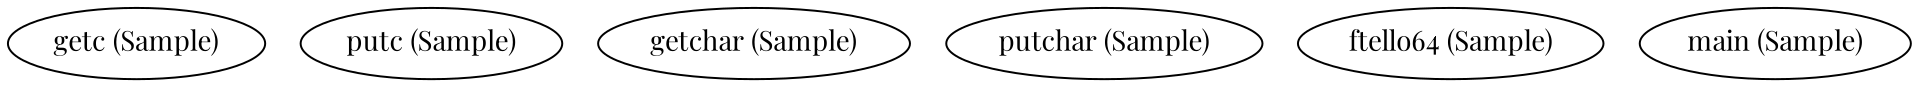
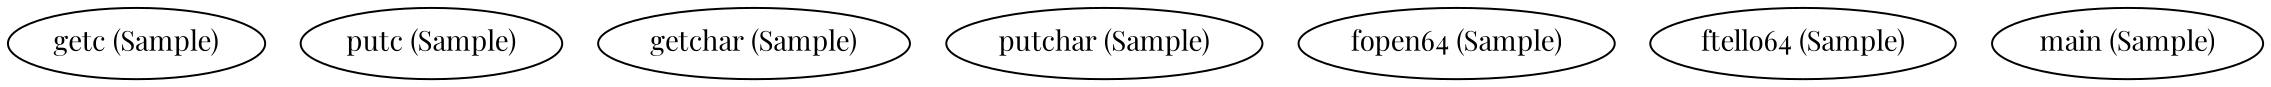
none -> (1457, 44)
